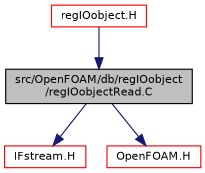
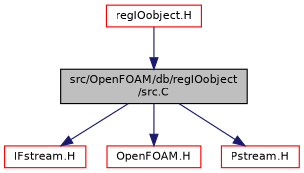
(99, 86) -> (154, 86)
none -> (260, 157)
